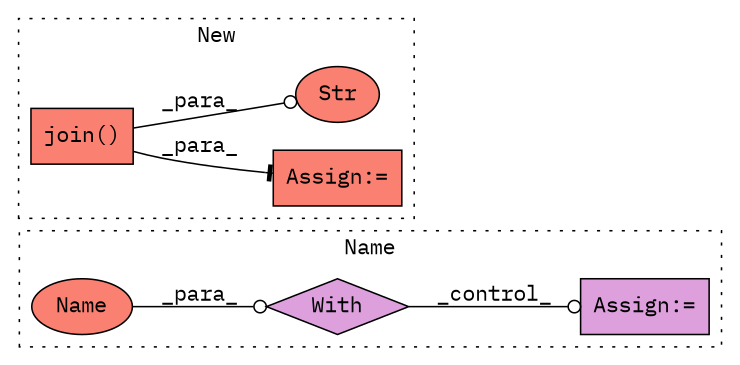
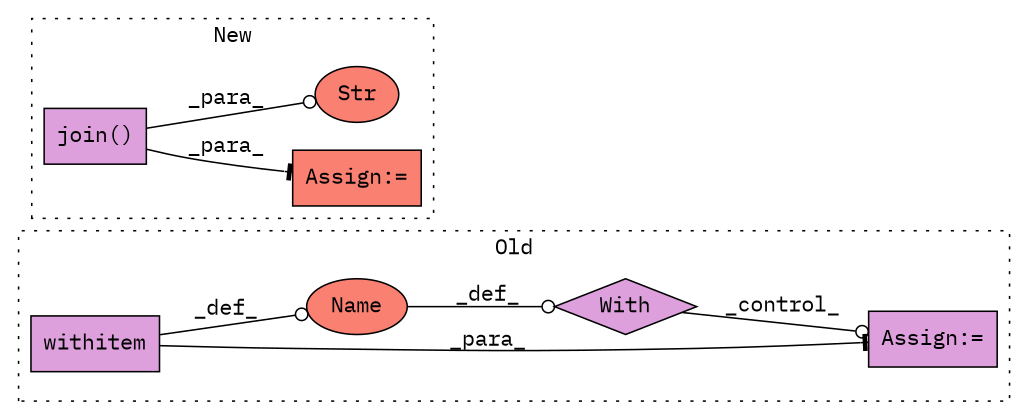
(82, 136) -> (95, 136)
(370, 249) -> (514, 249)
(200, 295) -> (488, 295)
none -> (95, 344)
